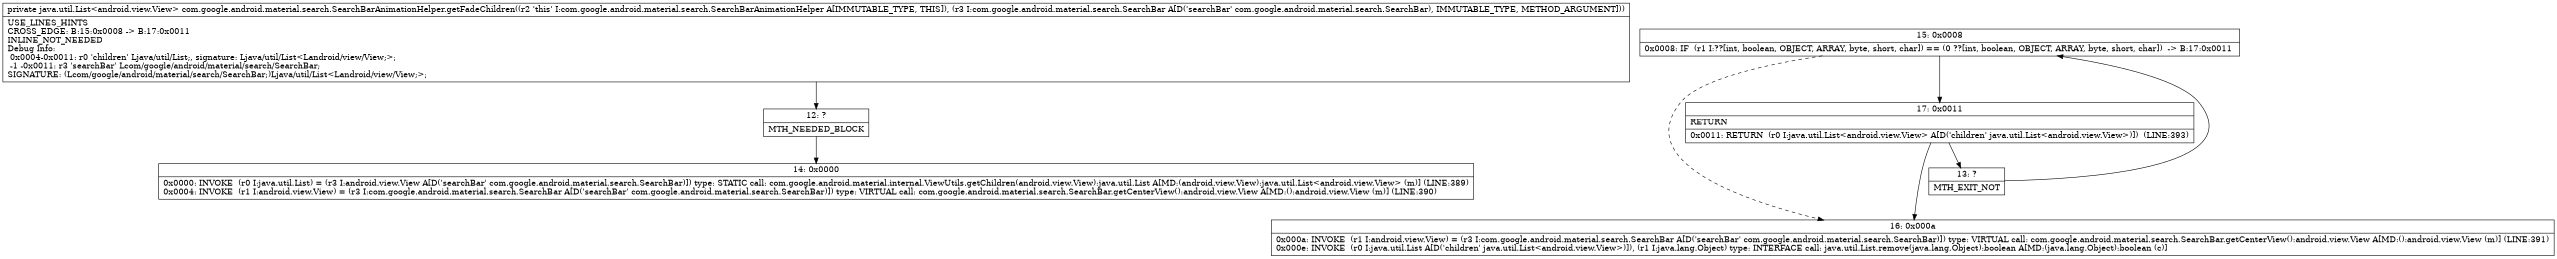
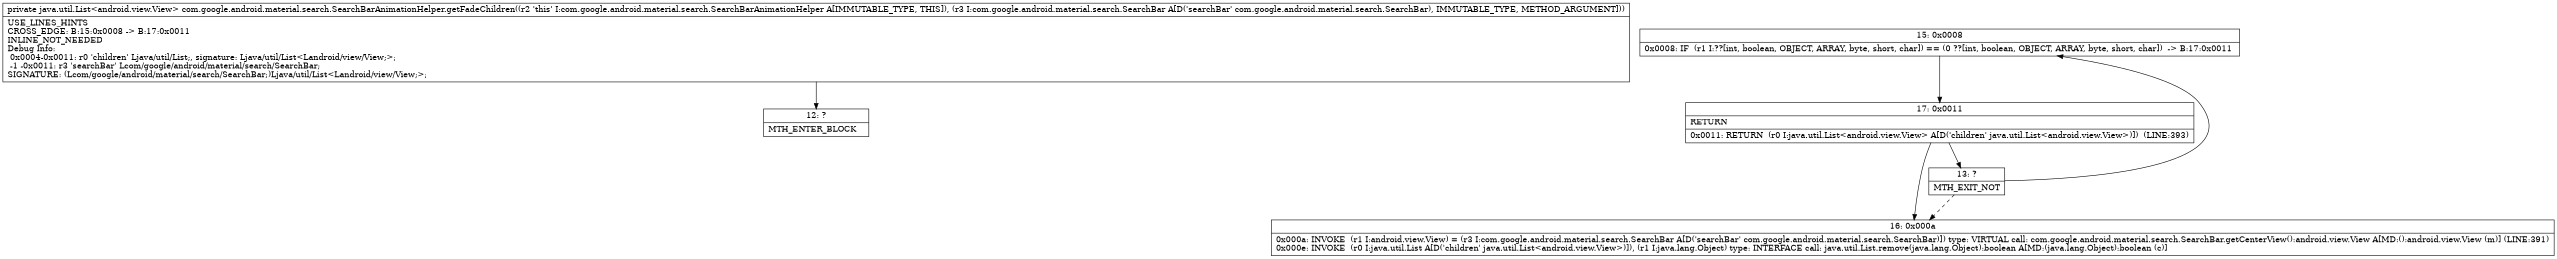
(816, 129) -> (812, 129)
(1670, 131) -> (1944, 205)
(816, 181) -> none
